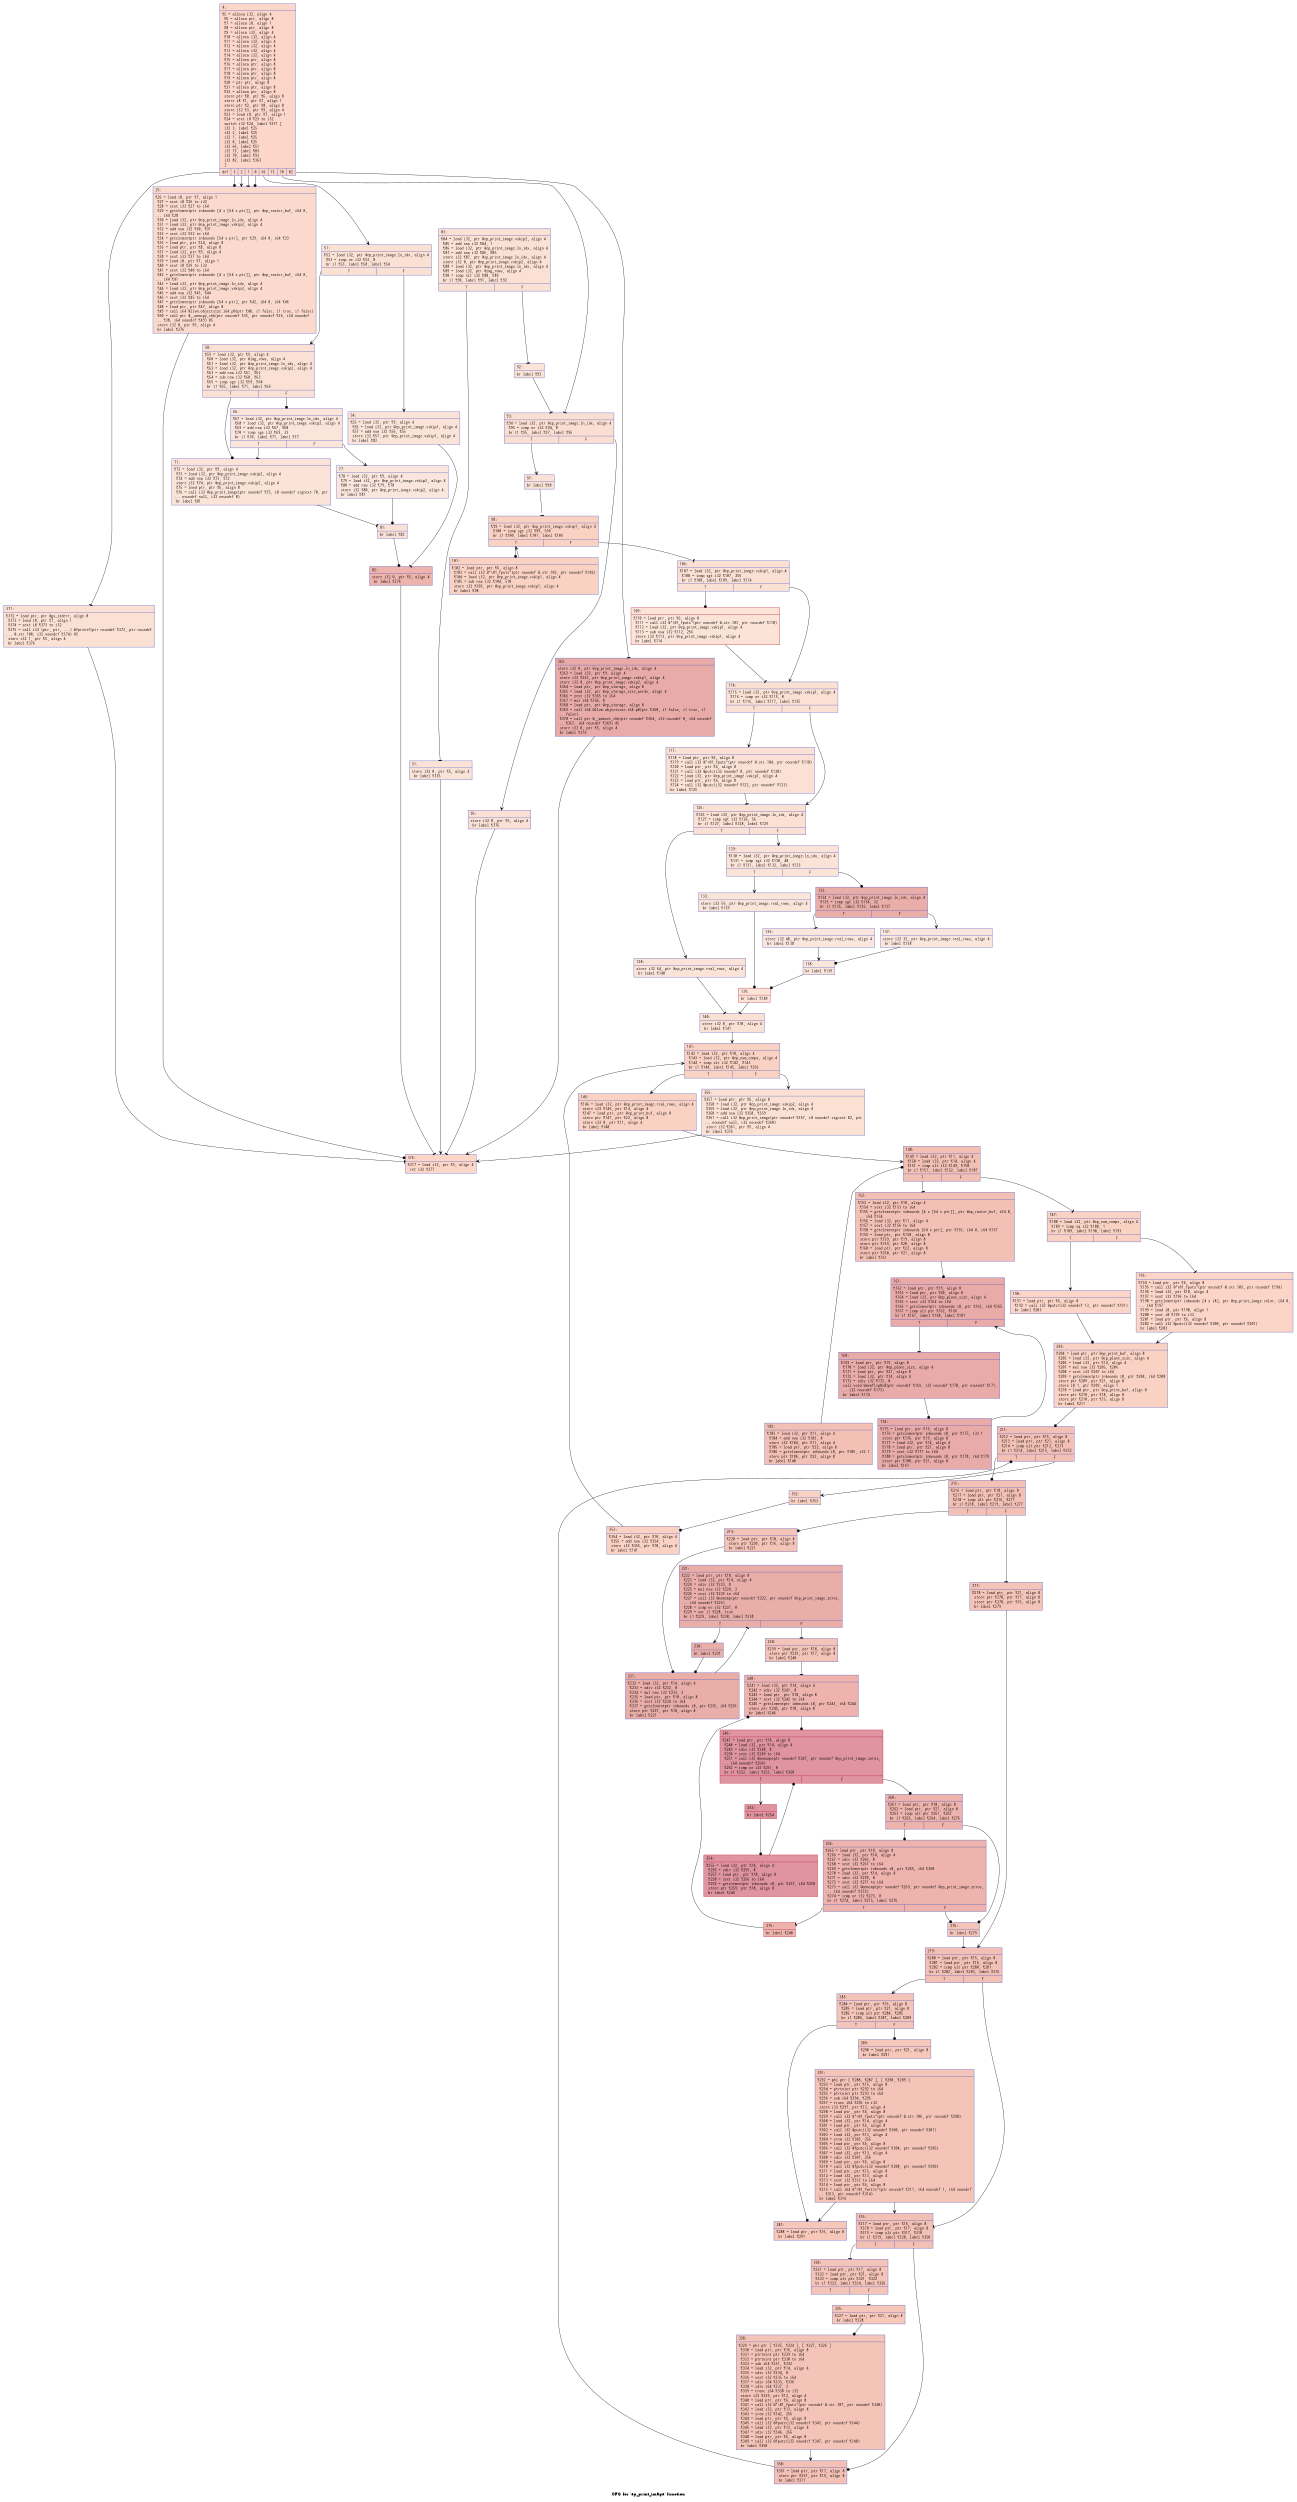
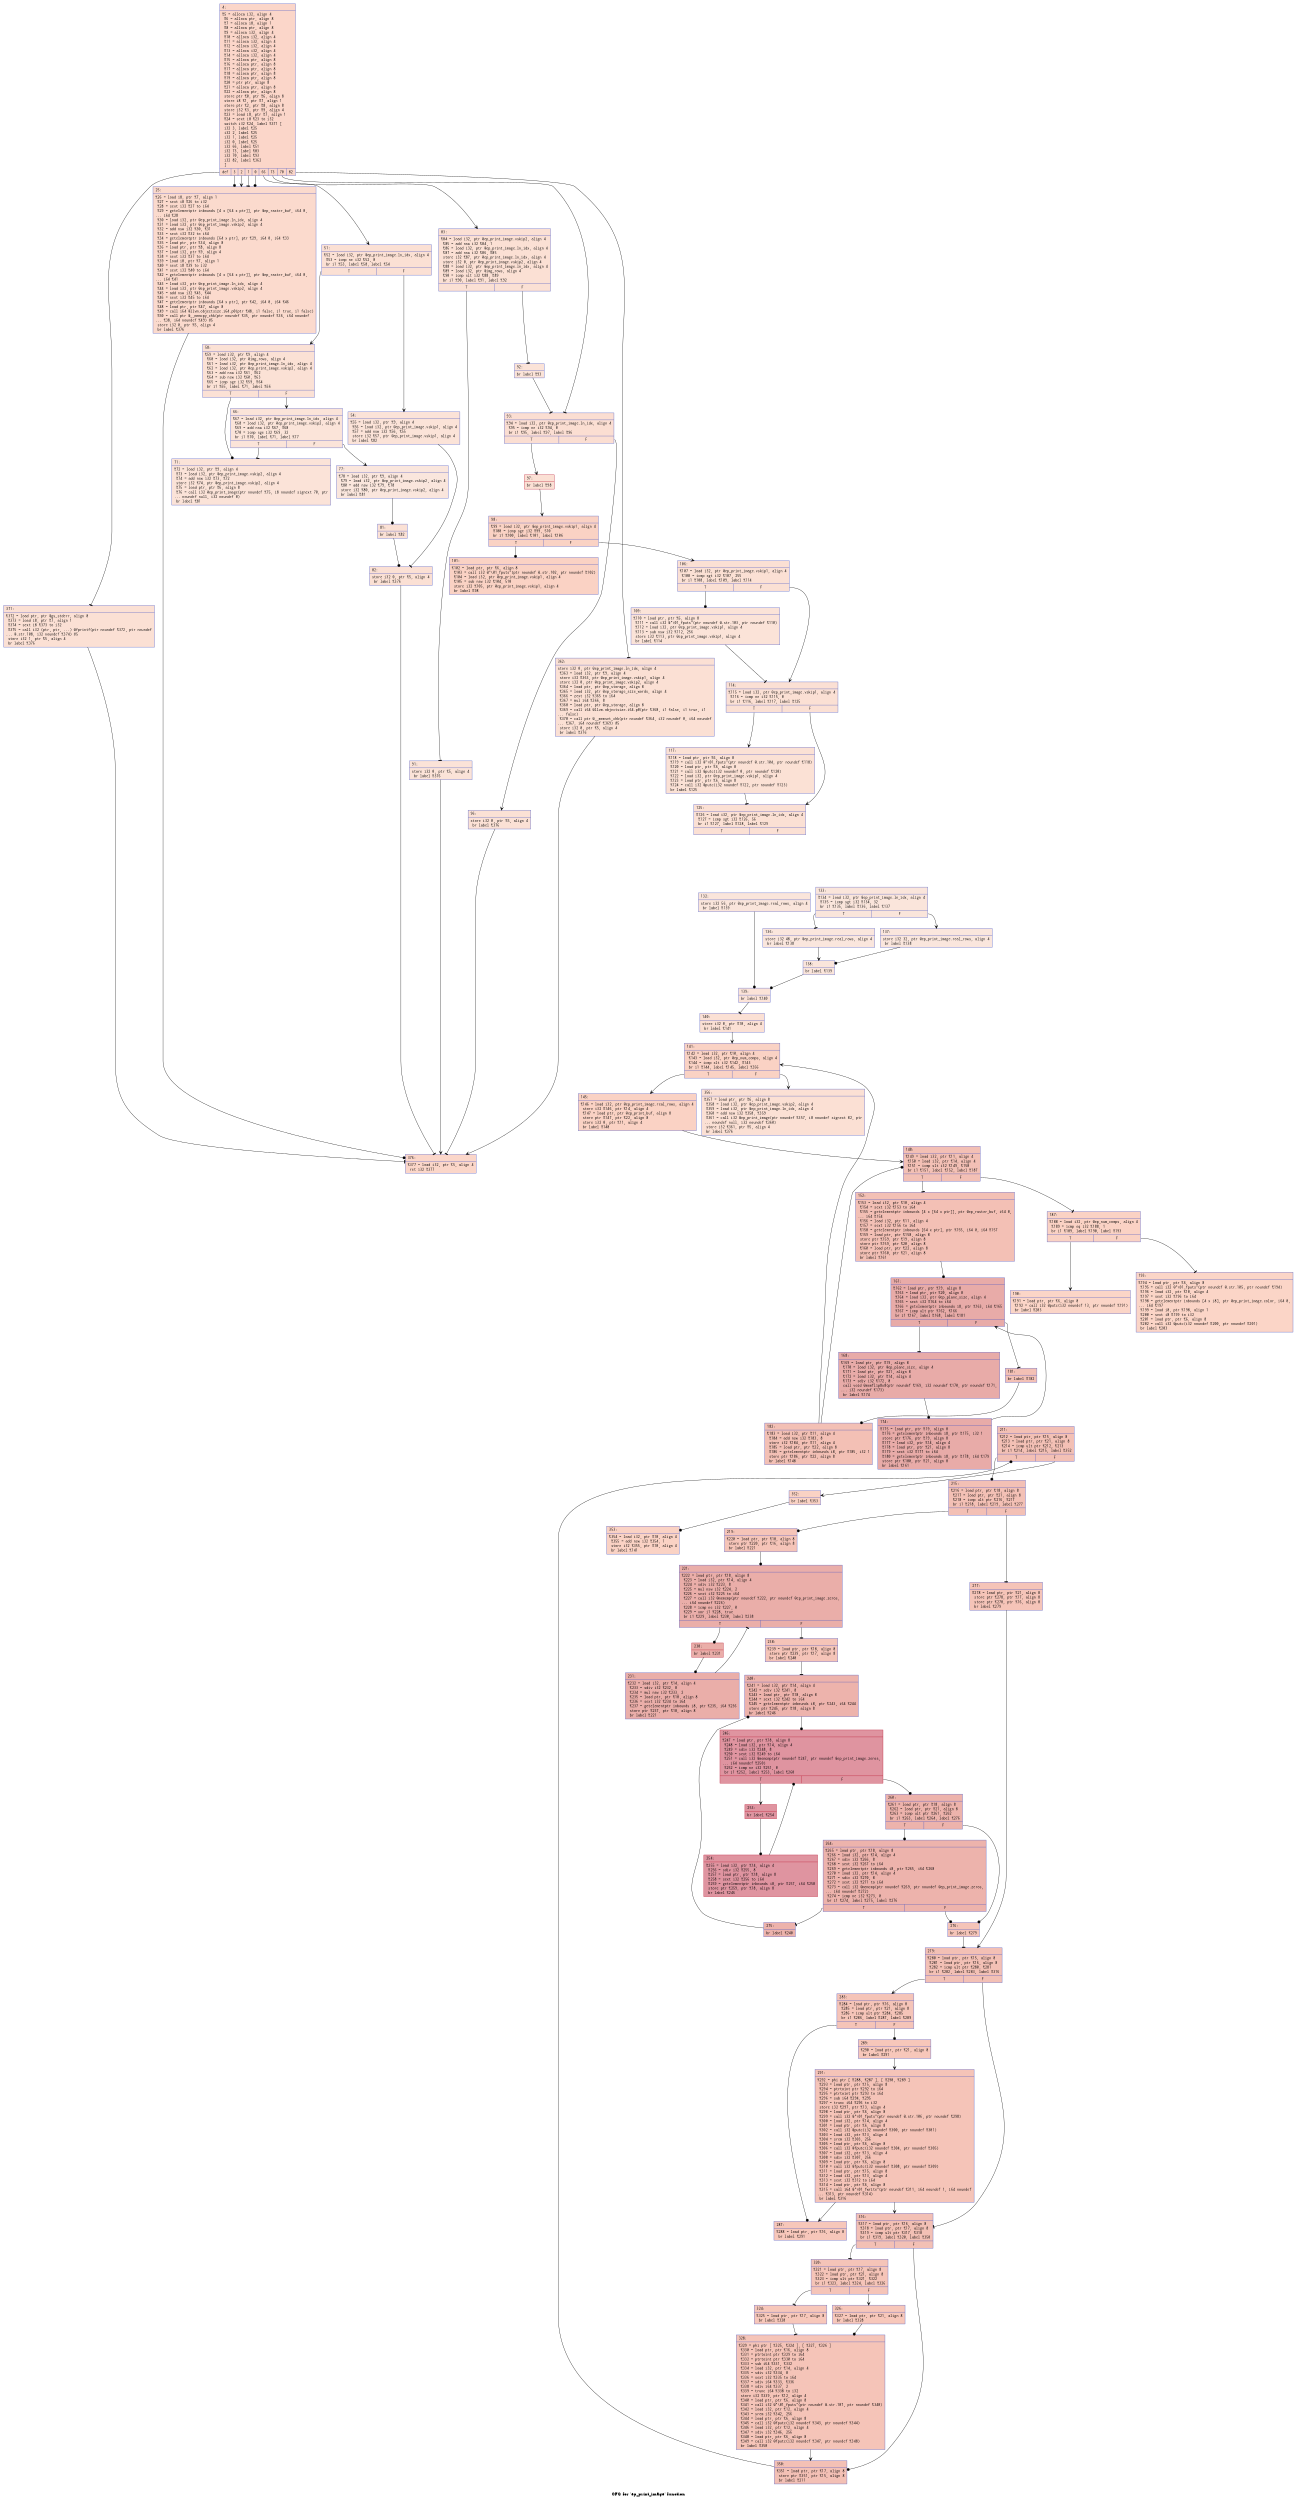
none -> (354, 185)
(287, 401) -> (287, 401)
(539, 482) -> (539, 482)
(541, 501) -> (541, 501)
(347, 515) -> none
(646, 548) -> (646, 548)
(518, 554) -> none
(401, 576) -> (401, 576)
(705, 626) -> (705, 626)
(635, 697) -> (635, 697)
(782, 861) -> none
(872, 902) -> (872, 902)
(690, 968) -> none
(754, 995) -> (754, 995)
(591, 1151) -> none
(570, 1260) -> (837, 1207)
none -> (1021, 1375)
(1111, 1375) -> none
(665, 1591) -> (761, 1557)
(719, 1635) -> (719, 1635)
(707, 1650) -> (707, 1650)
(780, 1930) -> (780, 1930)
none -> (895, 2062)
(869, 2298) -> (869, 2298)
none -> (791, 2315)
